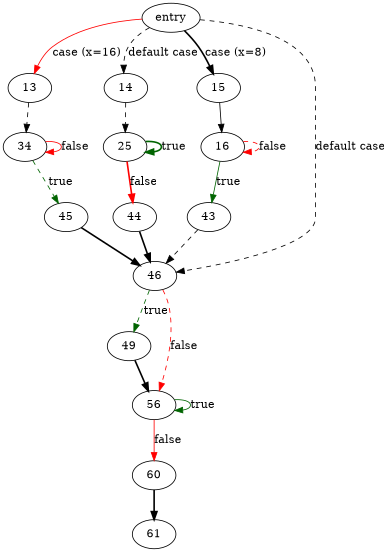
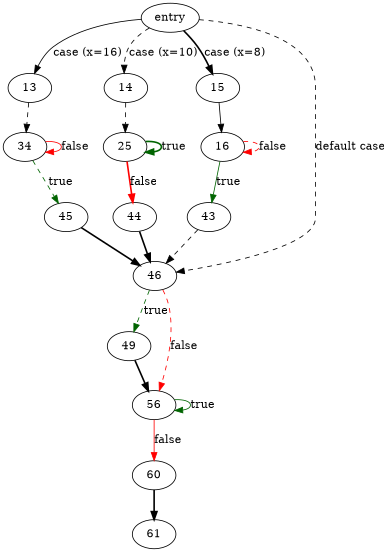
(84, 31) -> (84, 31)
(163, 53) -> (163, 53)
